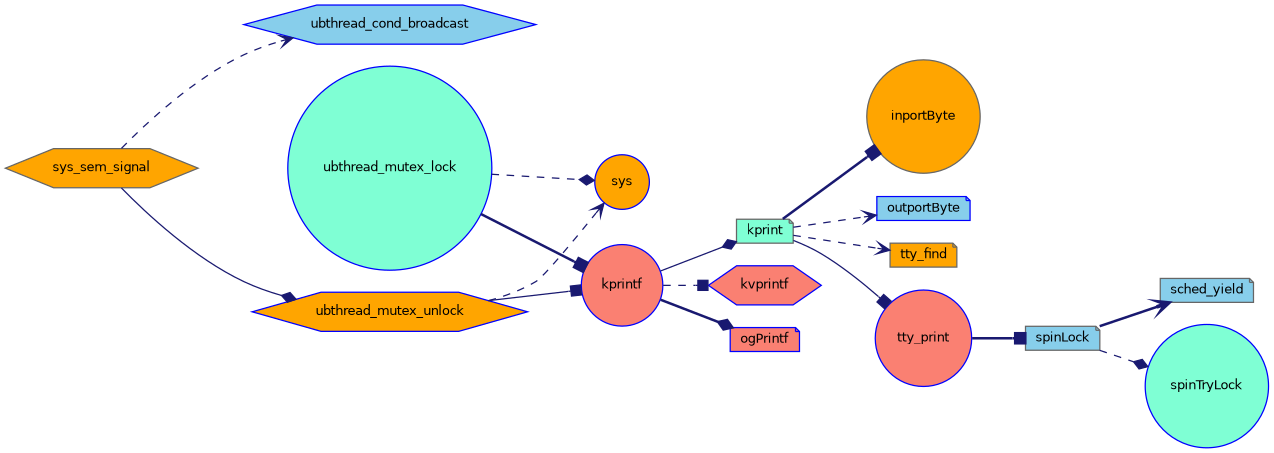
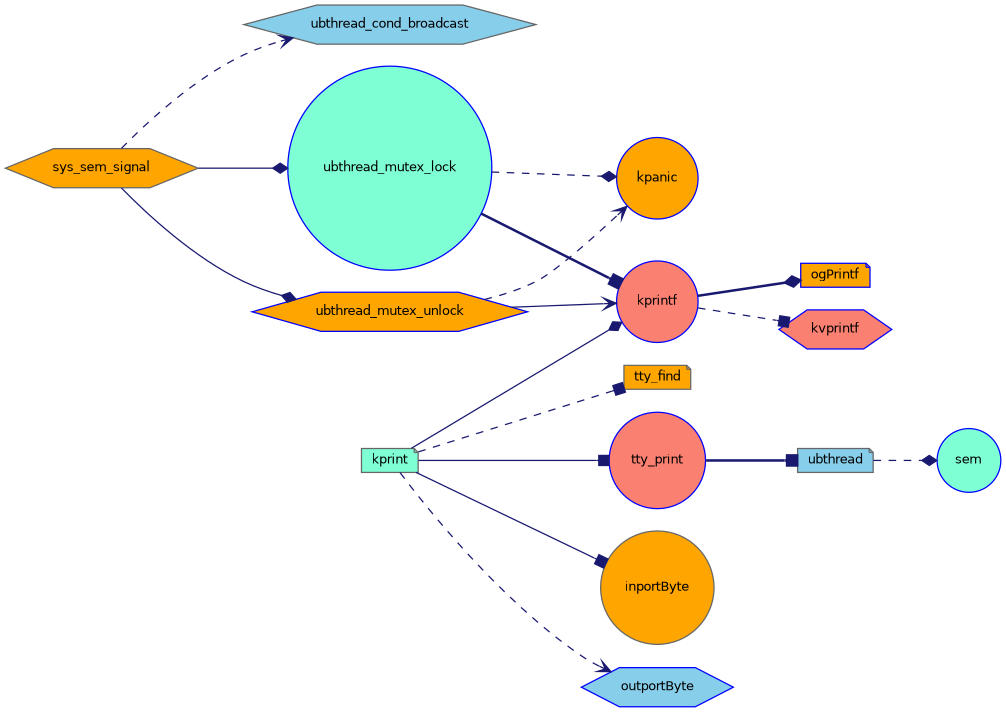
(390, 25) -> (390, 25)
none -> (236, 168)
(622, 182) -> (657, 178)
(825, 188) -> (505, 515)
(923, 208) -> (657, 687)
(835, 242) -> (515, 422)
(691, 259) -> (510, 389)
(1207, 290) -> none
(528, 296) -> (558, 305)
(1063, 338) -> (835, 460)
(765, 340) -> (835, 275)
(1207, 386) -> (969, 460)
